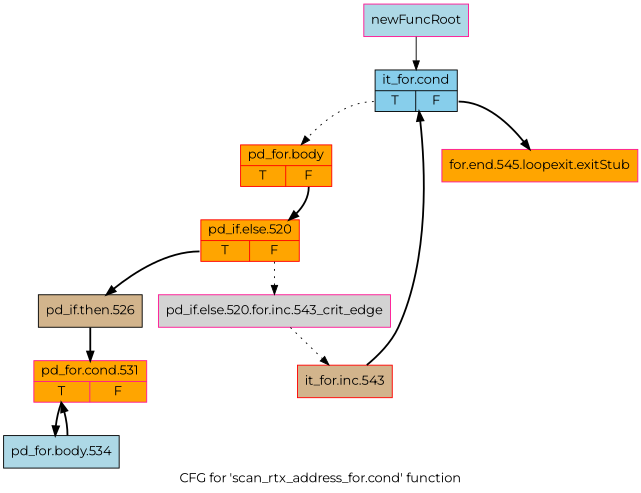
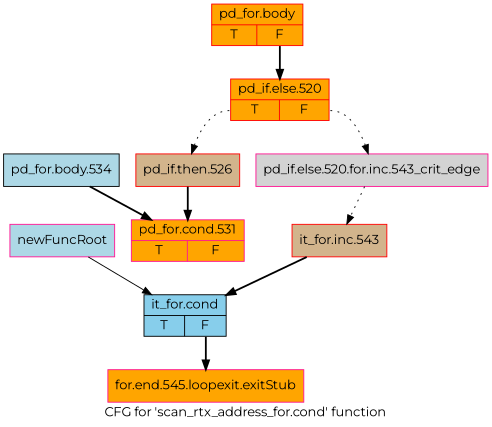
(337, 113) -> none
(154, 263) -> (207, 122)
(90, 311) -> (188, 170)
(58, 414) -> none
